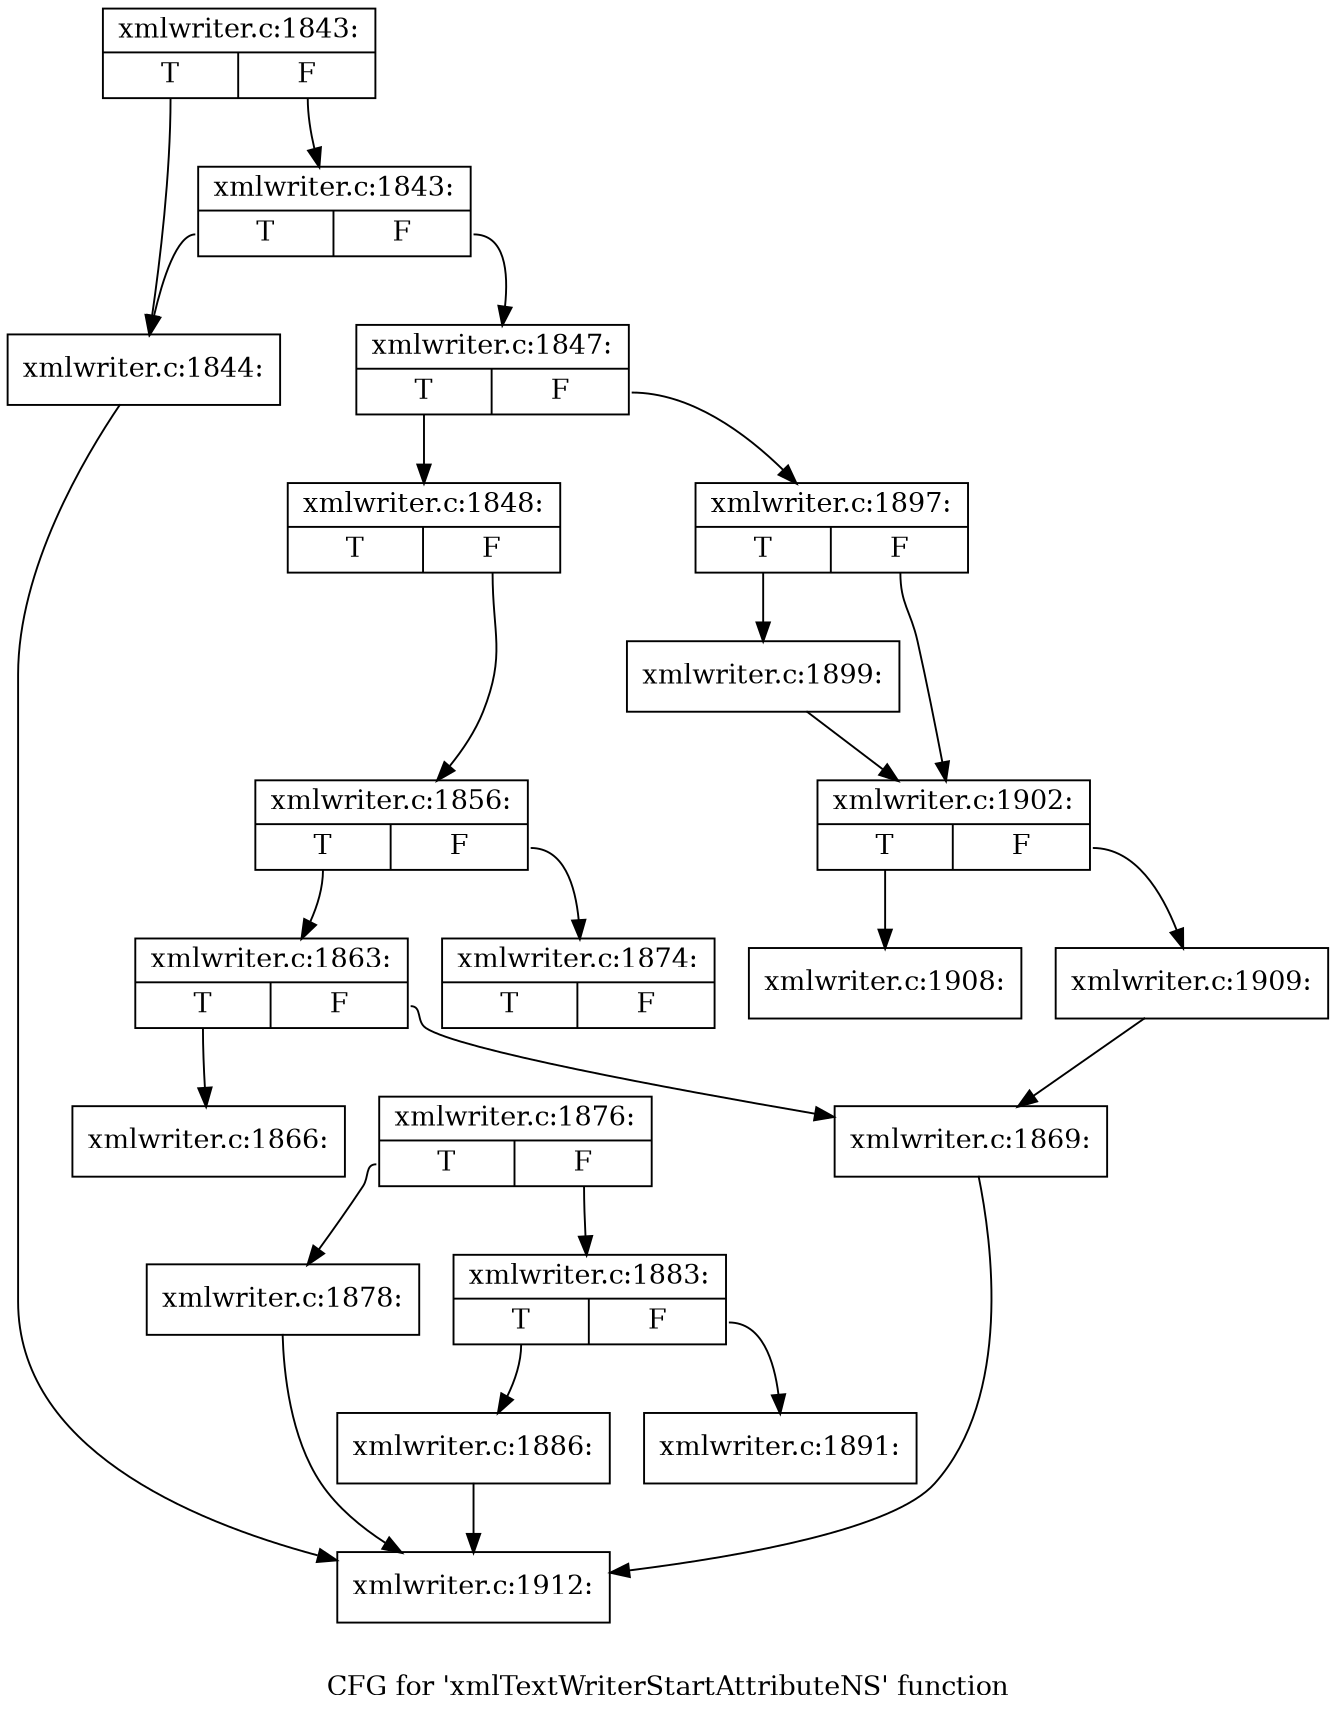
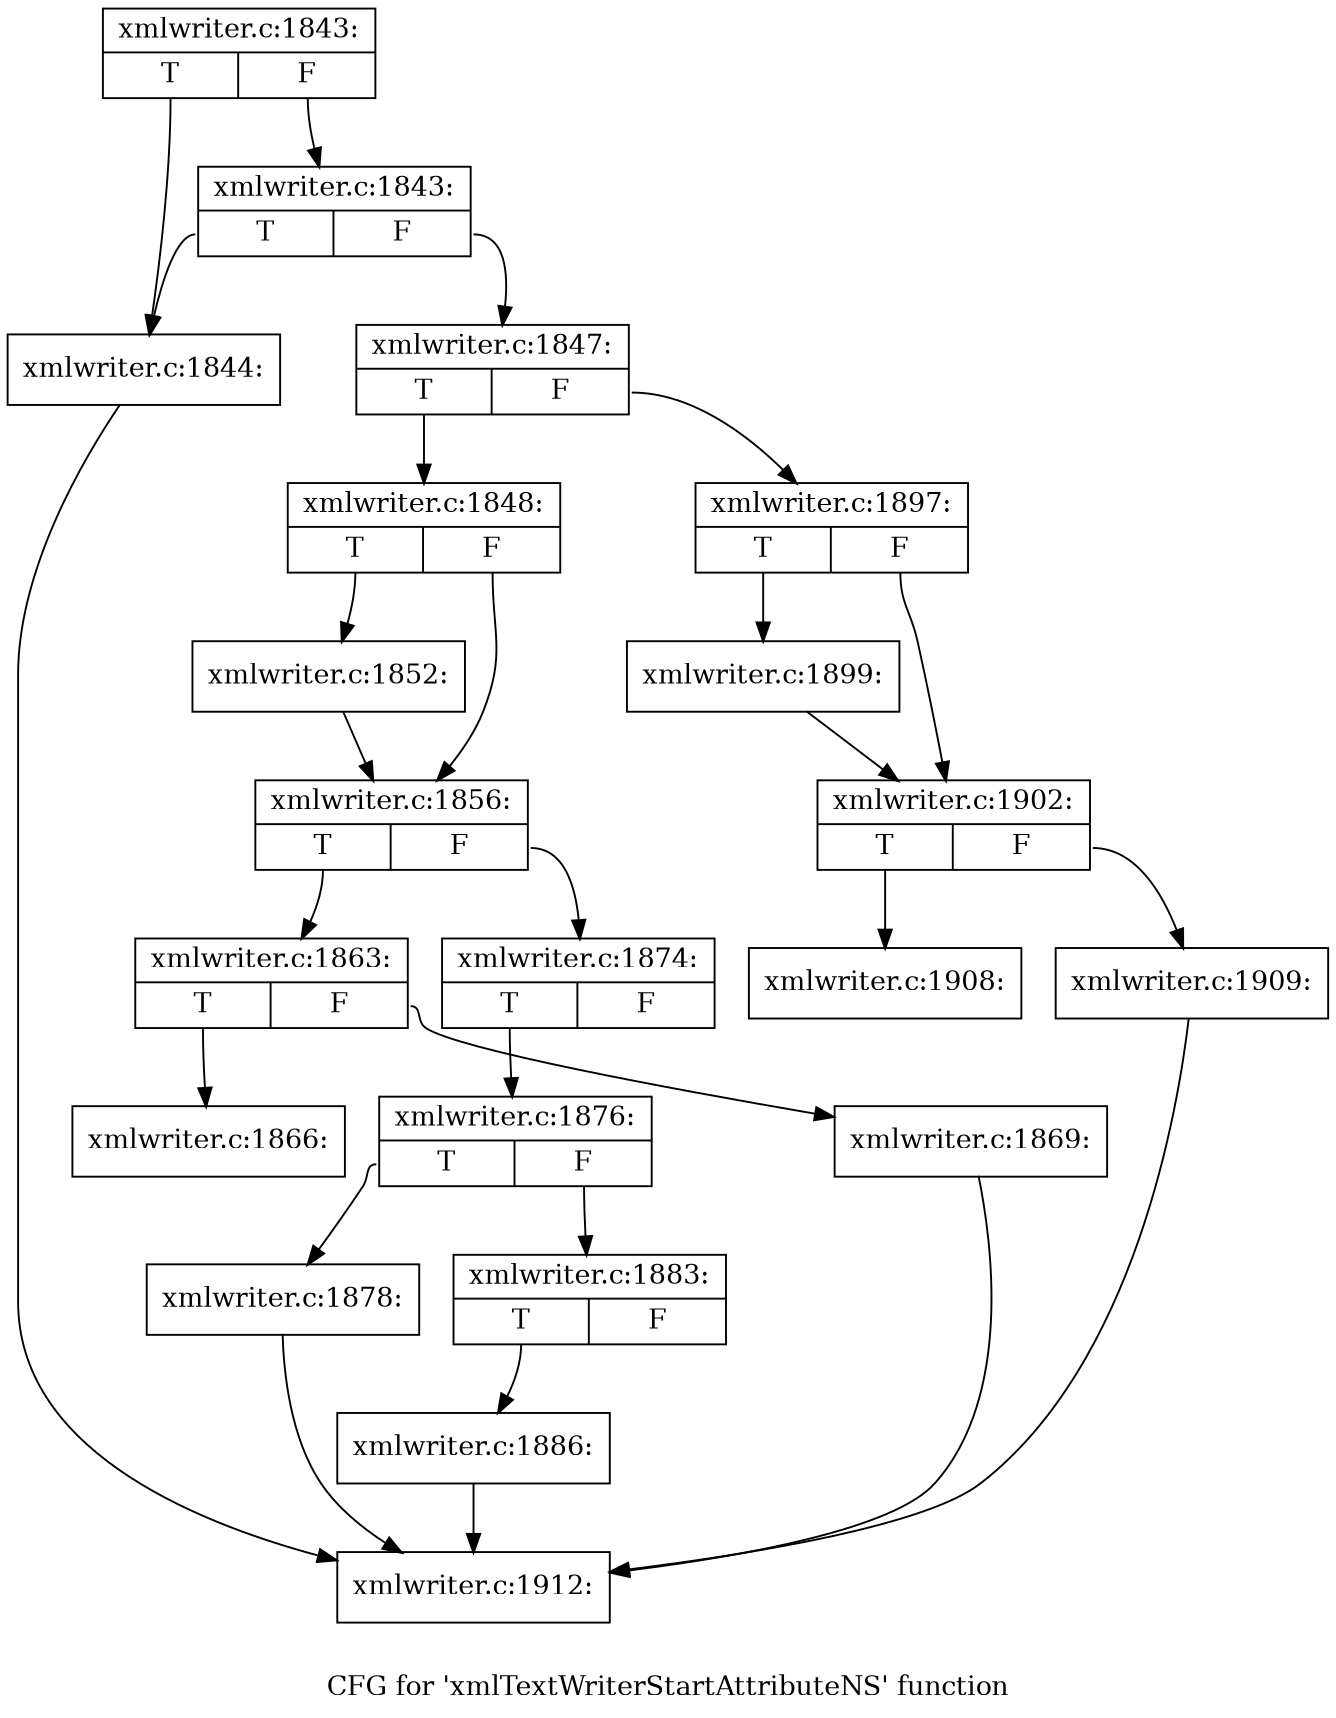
none -> (329, 676)
none -> (510, 1042)
(1089, 1057) -> (1037, 1428)
(780, 1448) -> none
